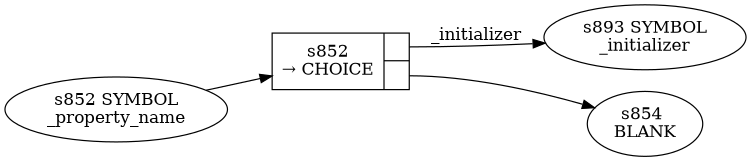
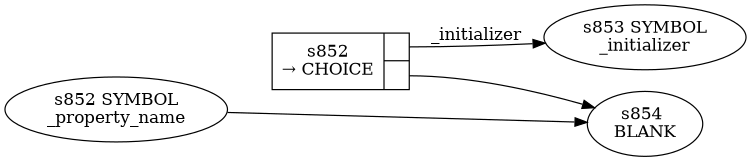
(645, 37) -> (645, 37)
(233, 84) -> (401, 117)
